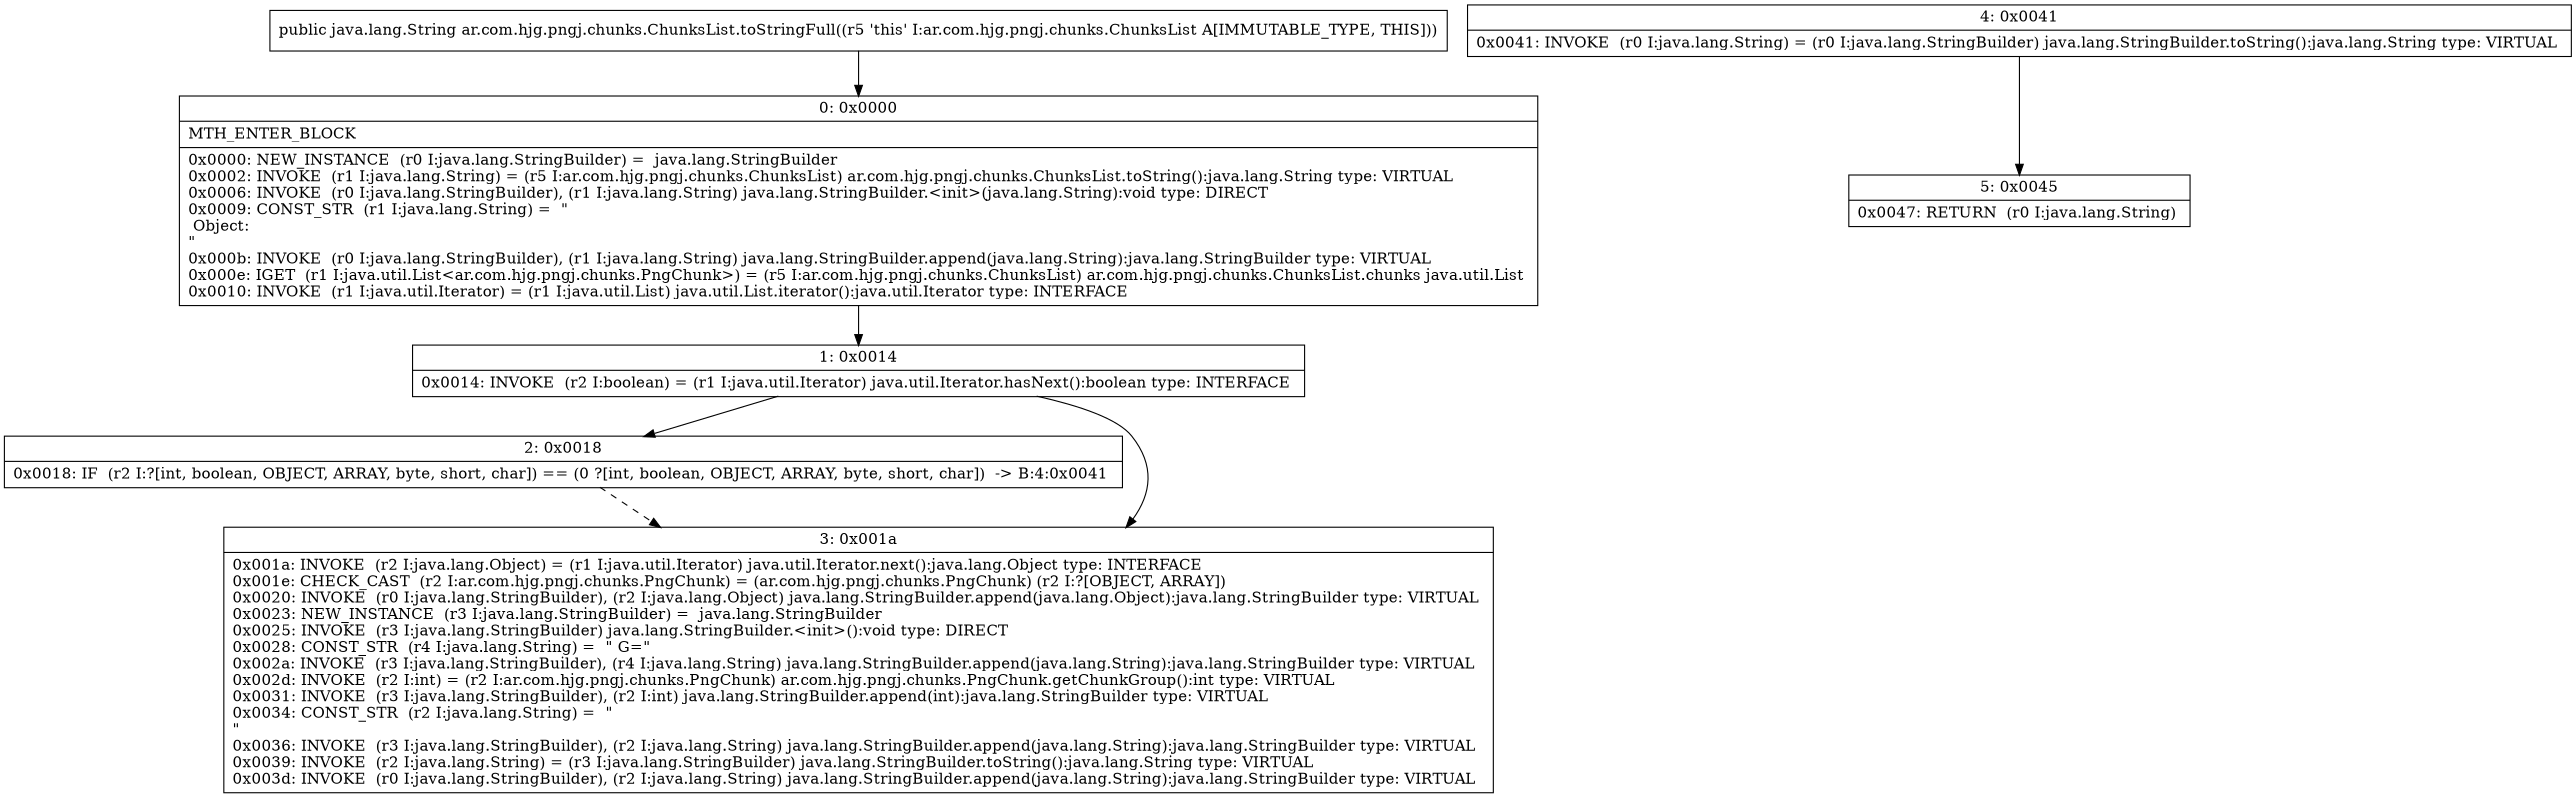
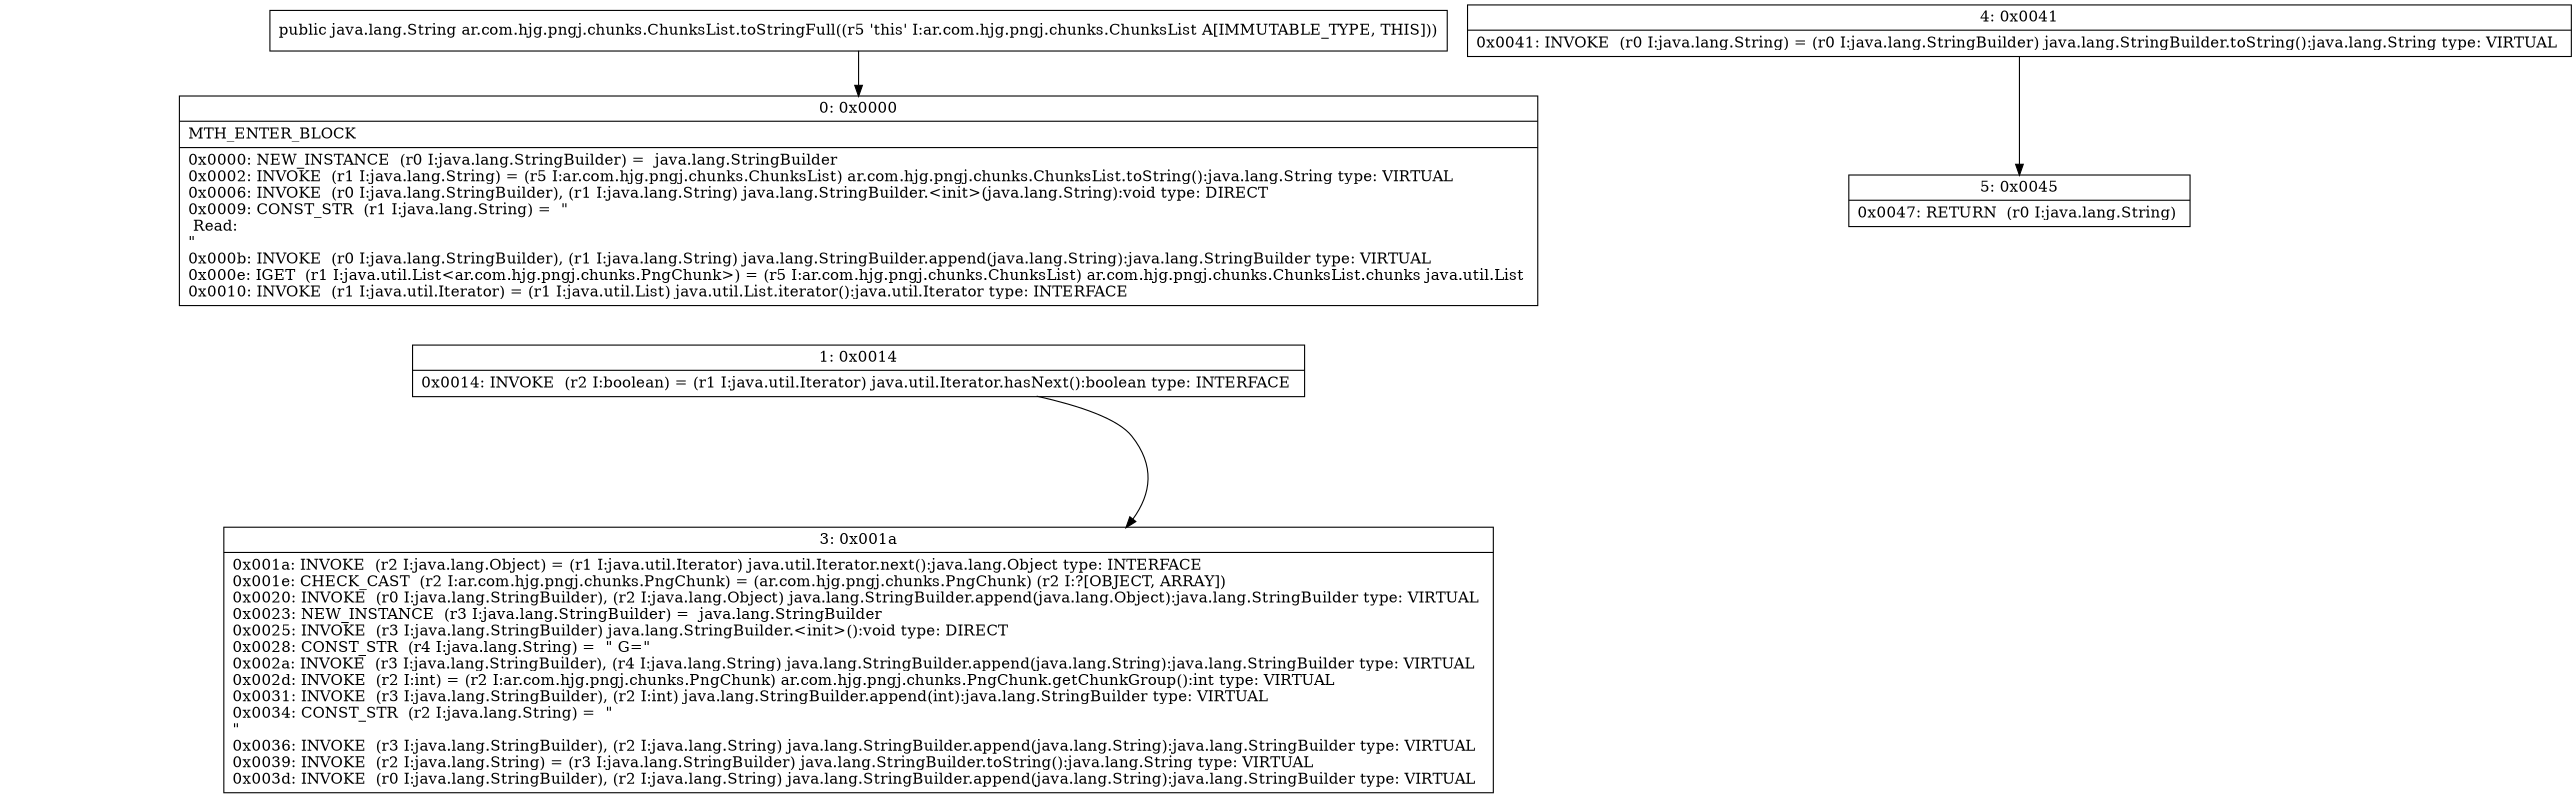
(219, 226) -> (213, 226)
(859, 320) -> none
(563, 462) -> none
